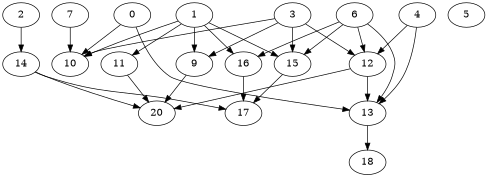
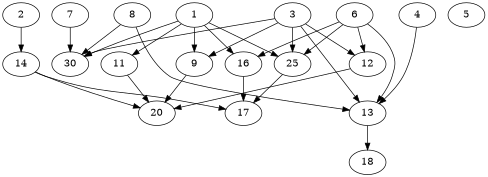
(132, 15) -> (132, 15)
(395, 37) -> none
(70, 64) -> (70, 64)
(293, 64) -> (293, 64)
(368, 85) -> (328, 61)
